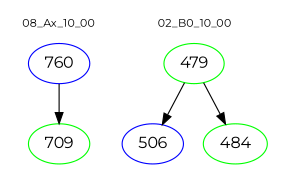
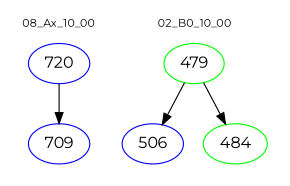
(59, 64) -> (59, 64)
(59, 144) -> (59, 144)
